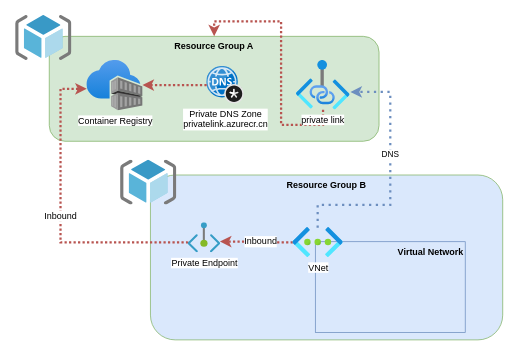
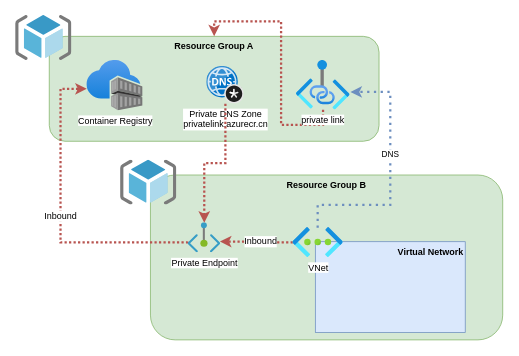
(178, 85) -> (219, 163)
(327, 186) -> (327, 186)
